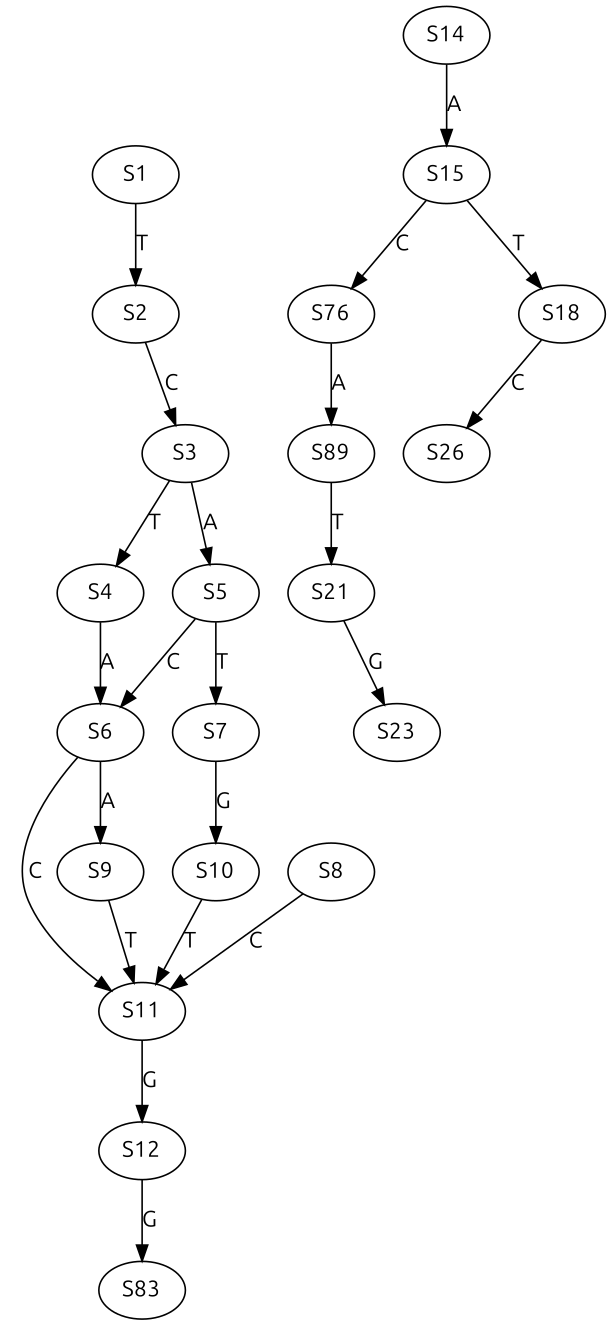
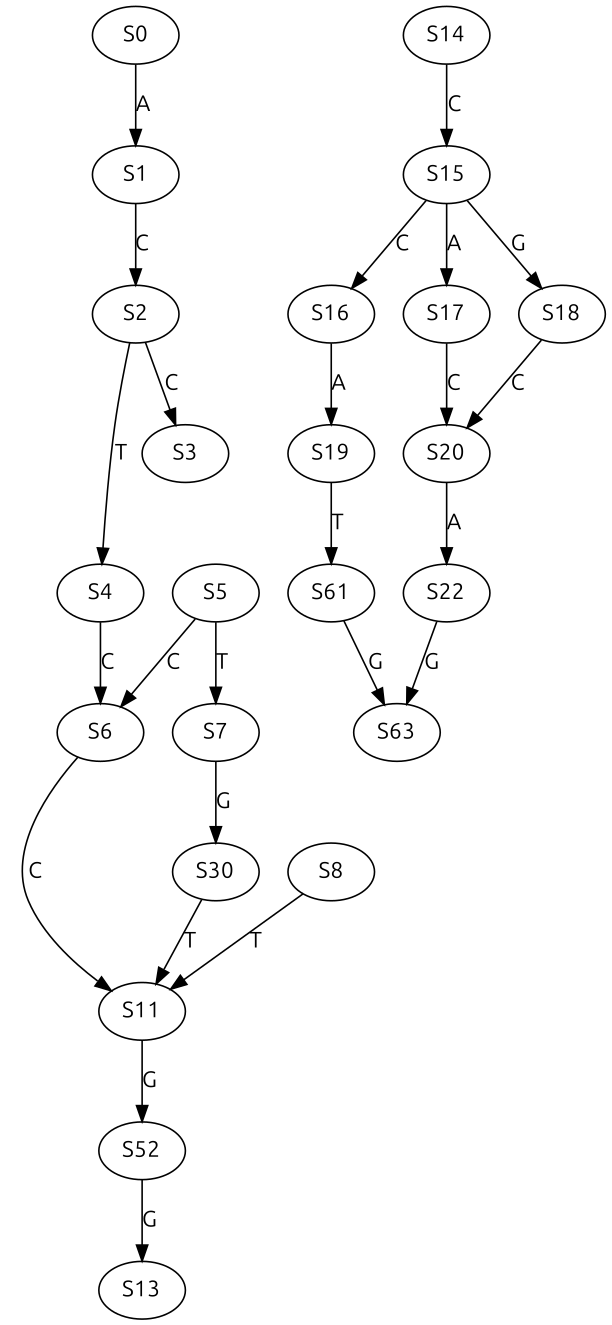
none -> (136, 35)
(455, 105) -> (455, 105)
(142, 244) -> (142, 244)
(519, 244) -> (519, 244)
(331, 314) -> (331, 314)
none -> (447, 314)
(331, 454) -> (331, 454)
(447, 454) -> (447, 454)
(199, 515) -> none
(147, 516) -> (112, 445)
(331, 593) -> (331, 593)
none -> (447, 593)
(108, 663) -> (108, 663)
(397, 732) -> (397, 732)
(100, 872) -> none
(216, 872) -> (216, 872)
(256, 942) -> (256, 942)
(142, 1151) -> (142, 1151)
(142, 1290) -> (142, 1290)
